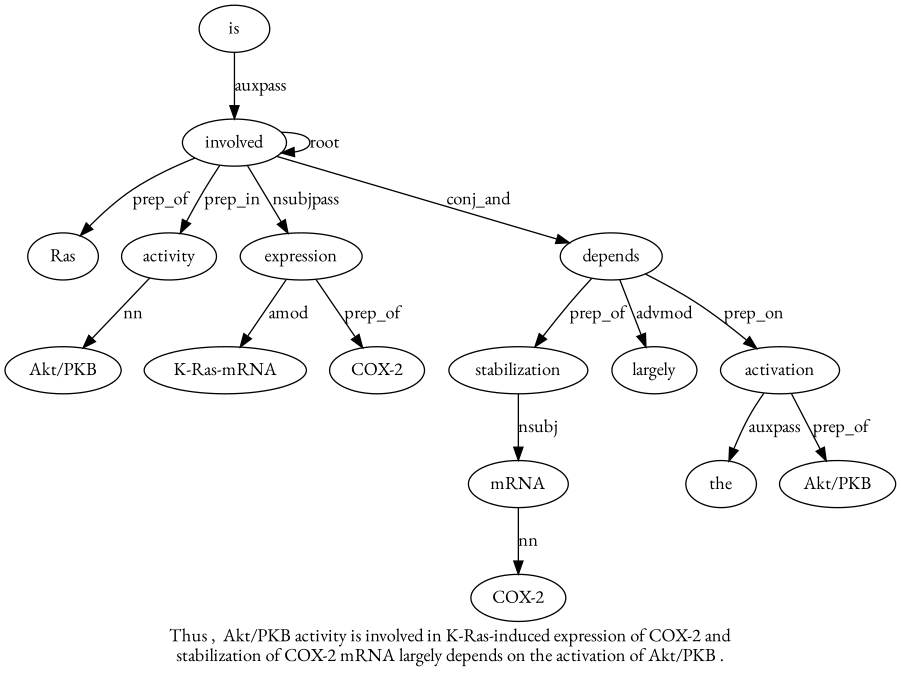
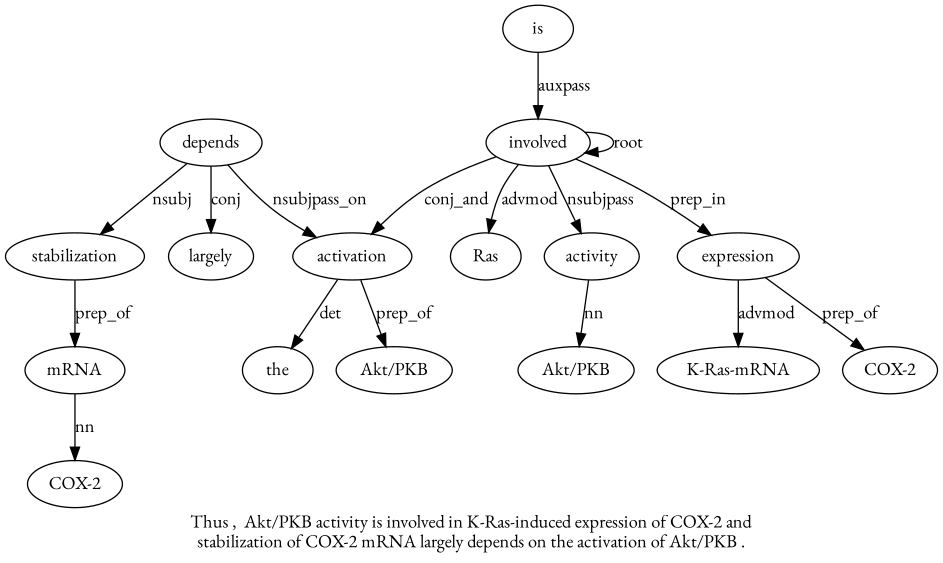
(416, 198) -> (434, 184)
(161, 200) -> (530, 200)
(232, 200) -> (601, 200)
(306, 200) -> (698, 200)
(289, 313) -> (766, 313)
(598, 313) -> (172, 200)
(664, 313) -> (226, 200)
(754, 313) -> (320, 200)
(539, 427) -> (103, 313)
(775, 427) -> (331, 313)
